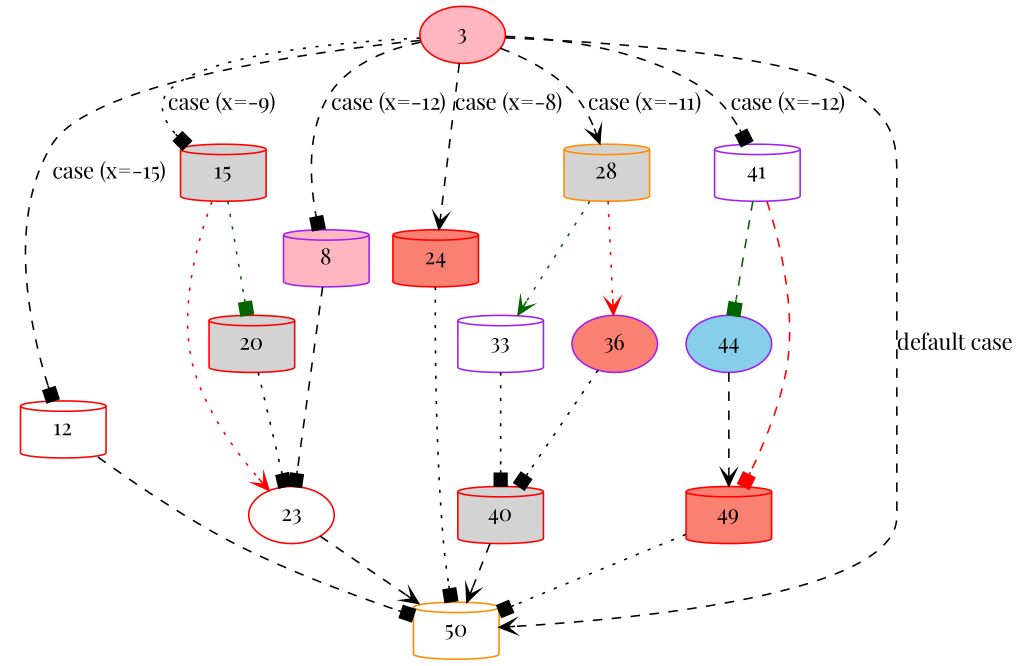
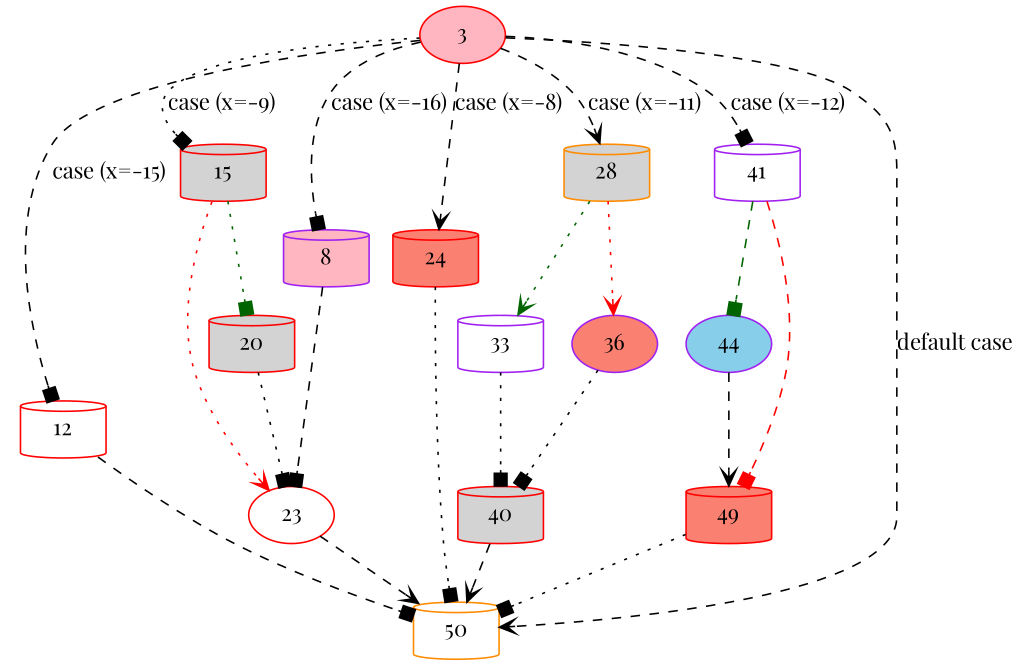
(389, 104) -> (389, 104)
